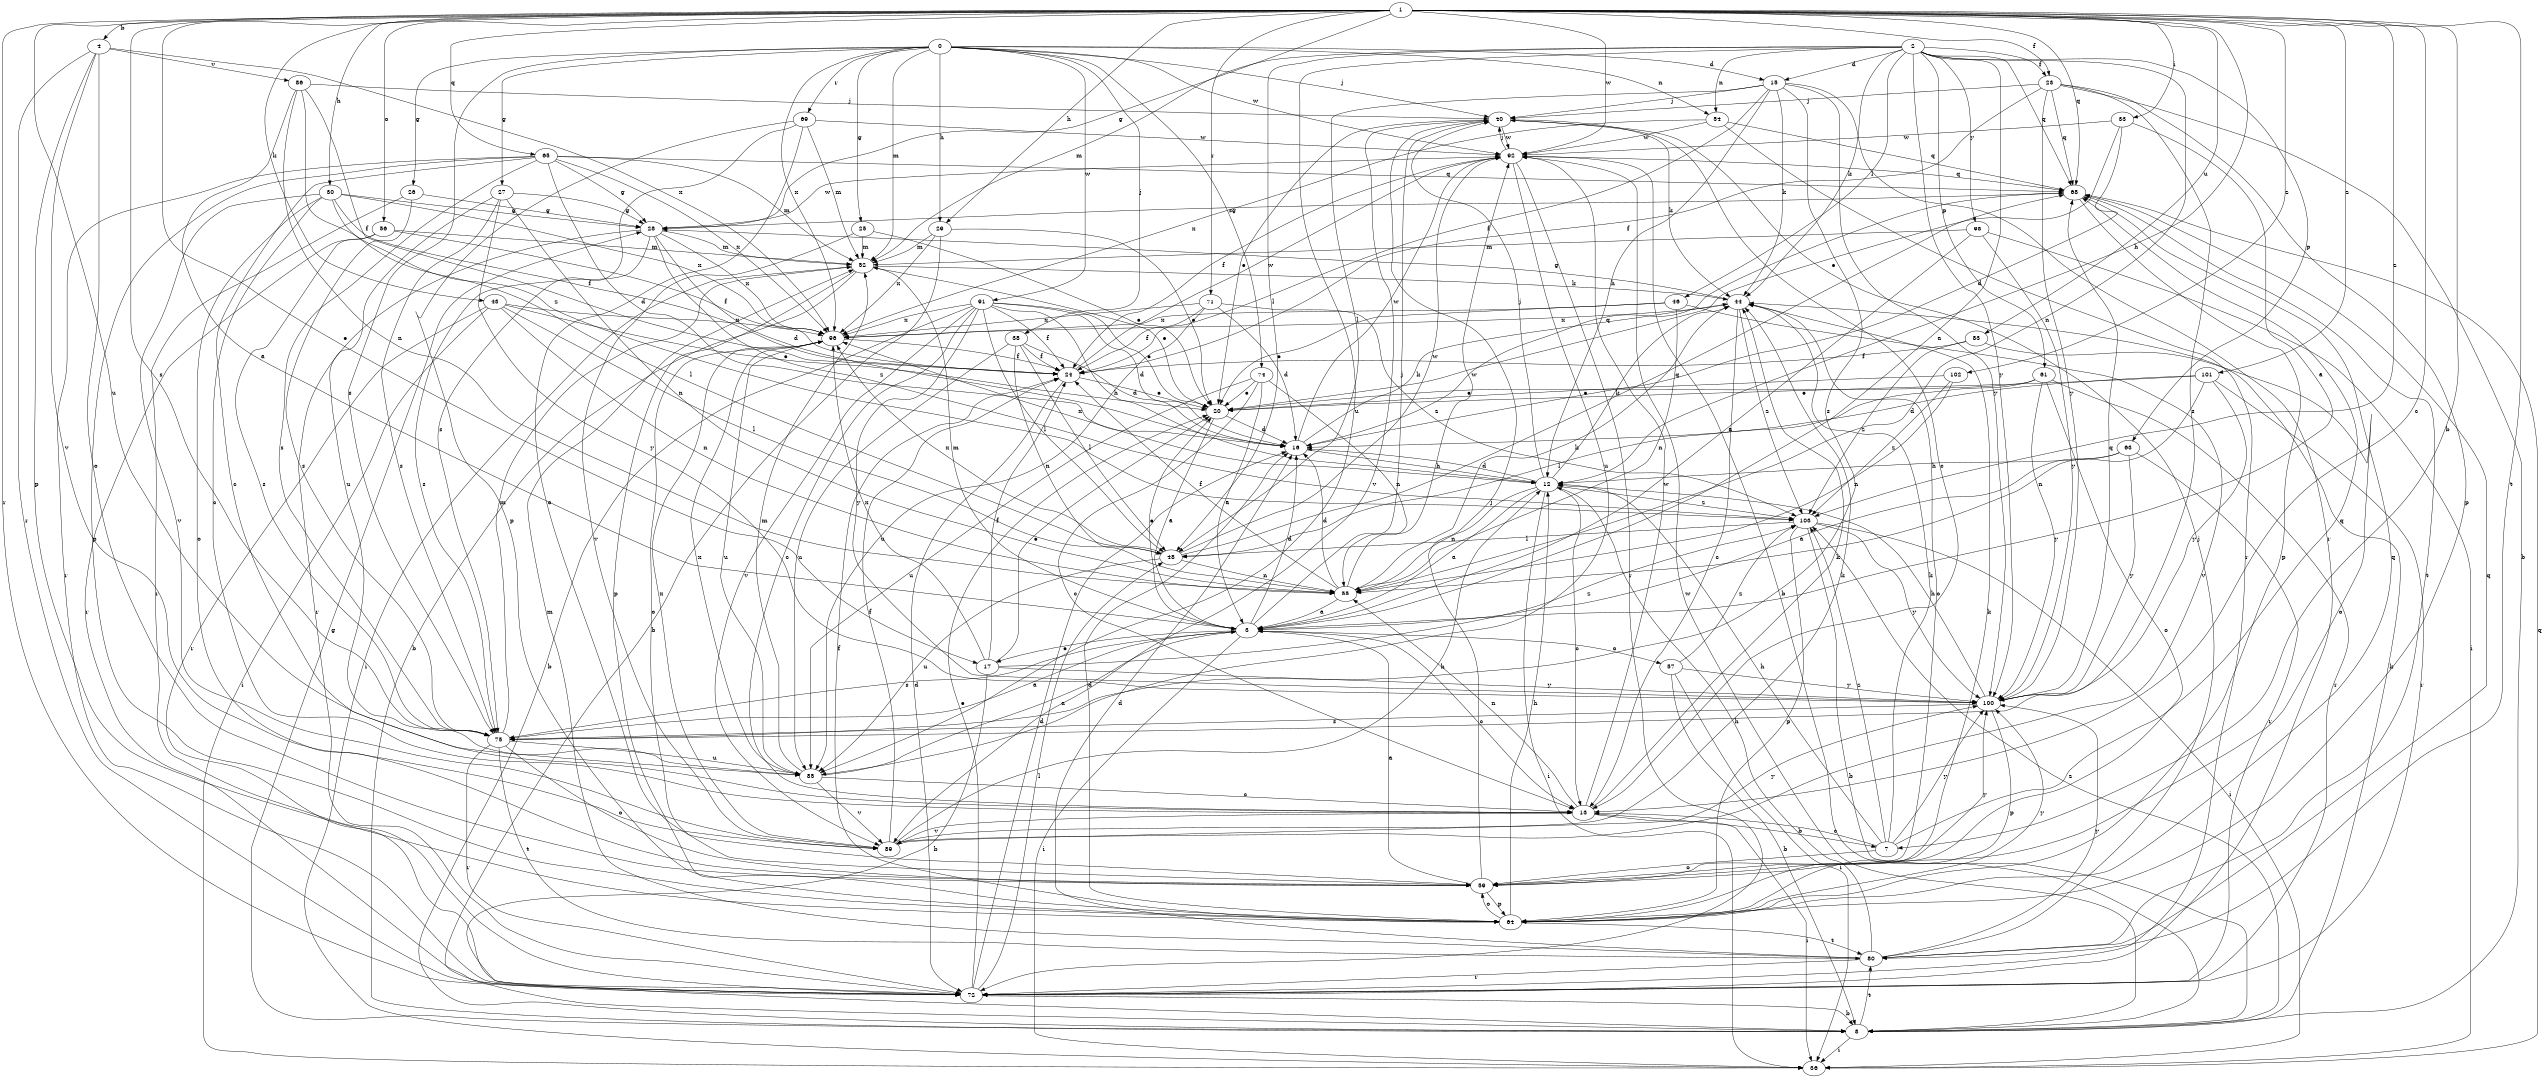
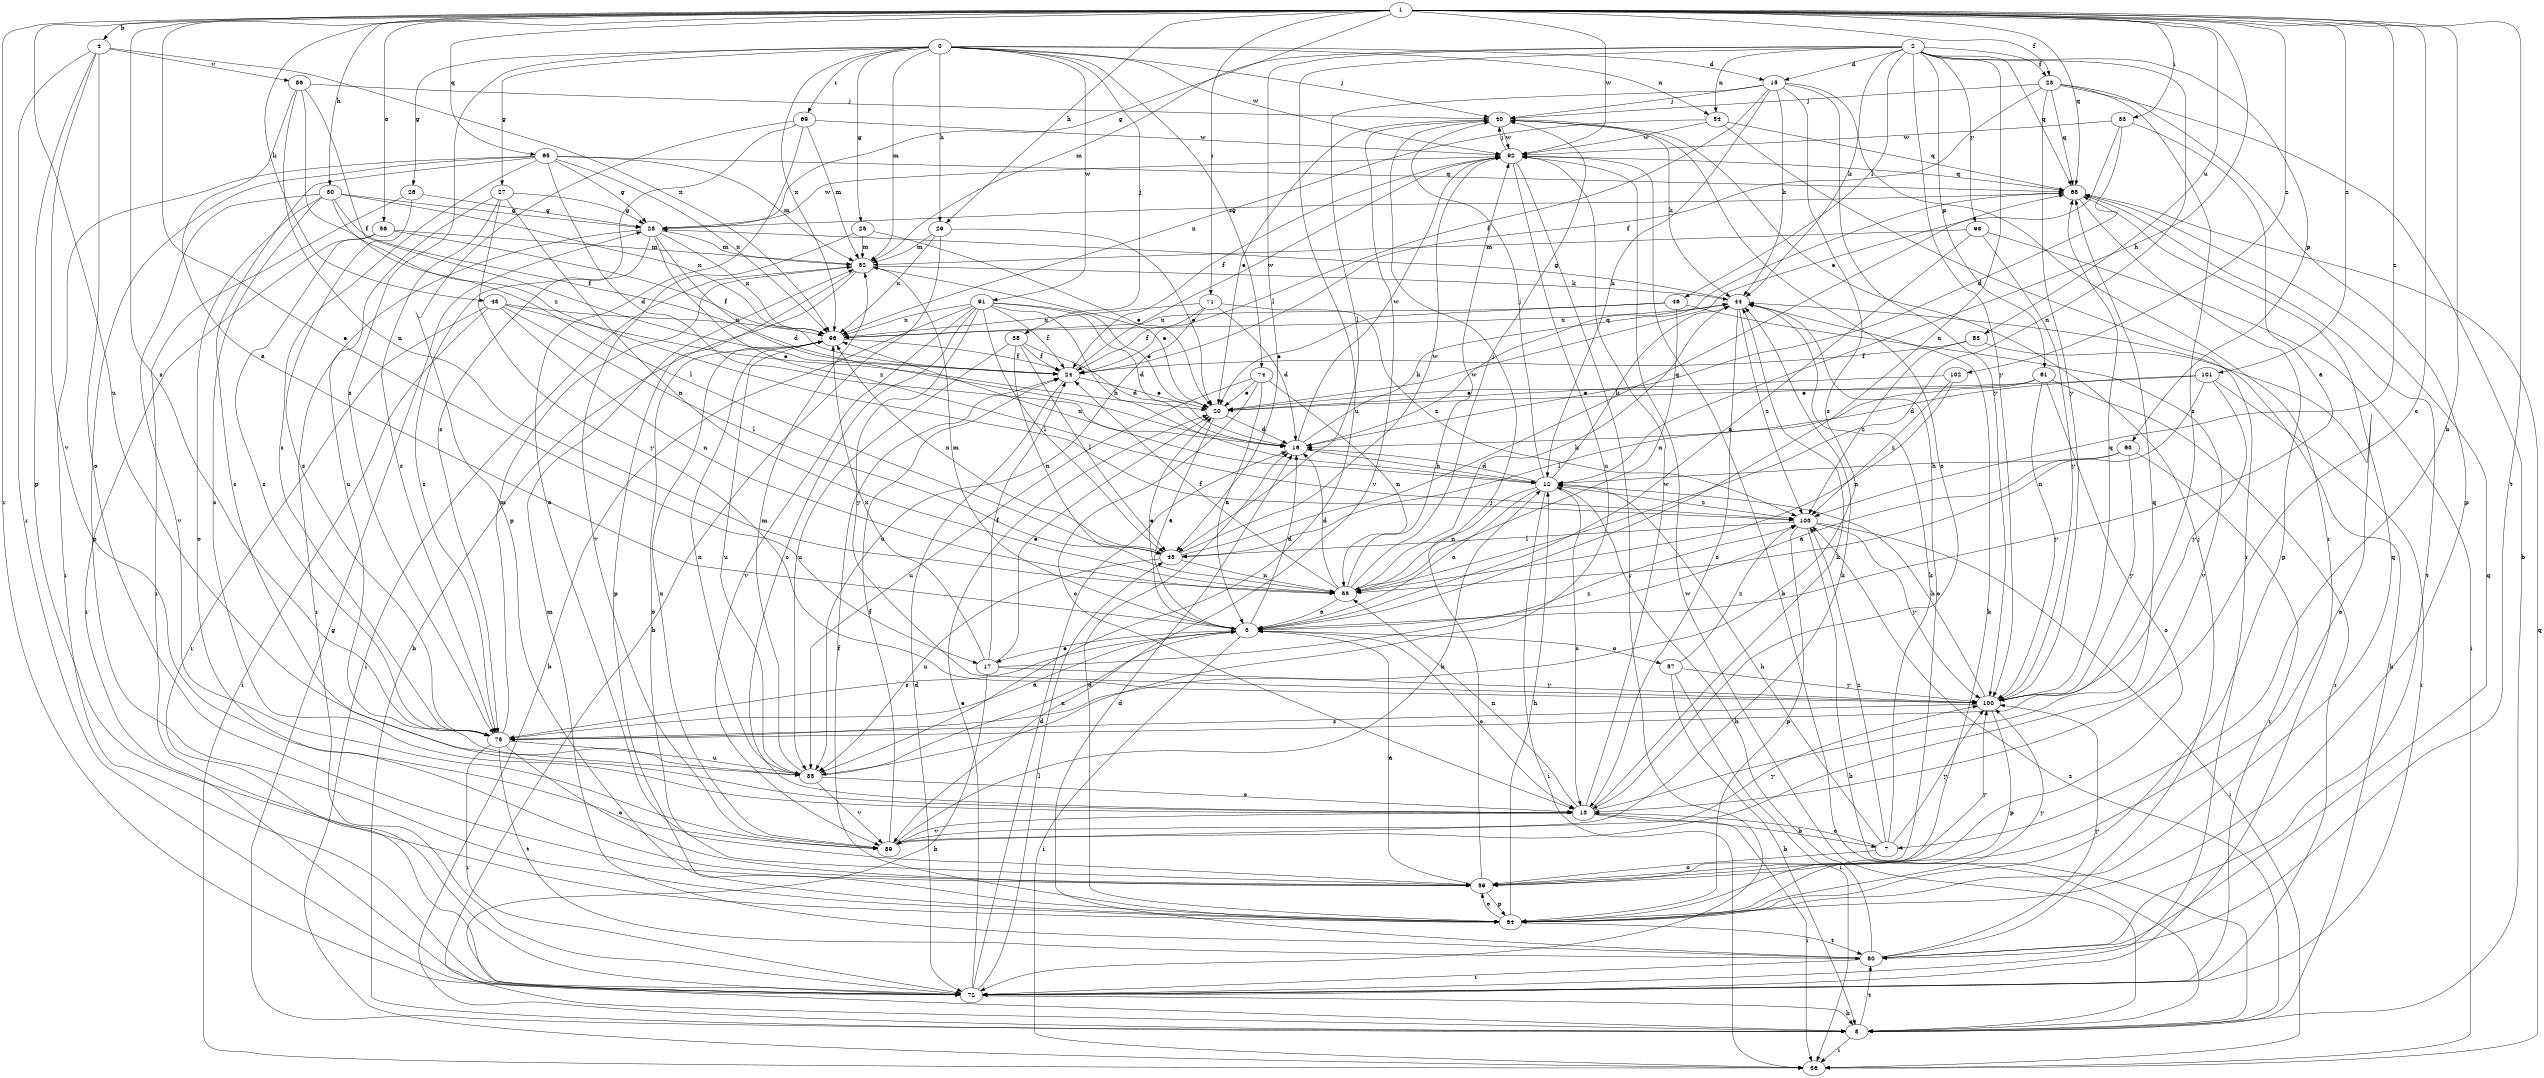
(1402, 368) -> (1496, 347)
(2301, 560) -> (2104, 693)
